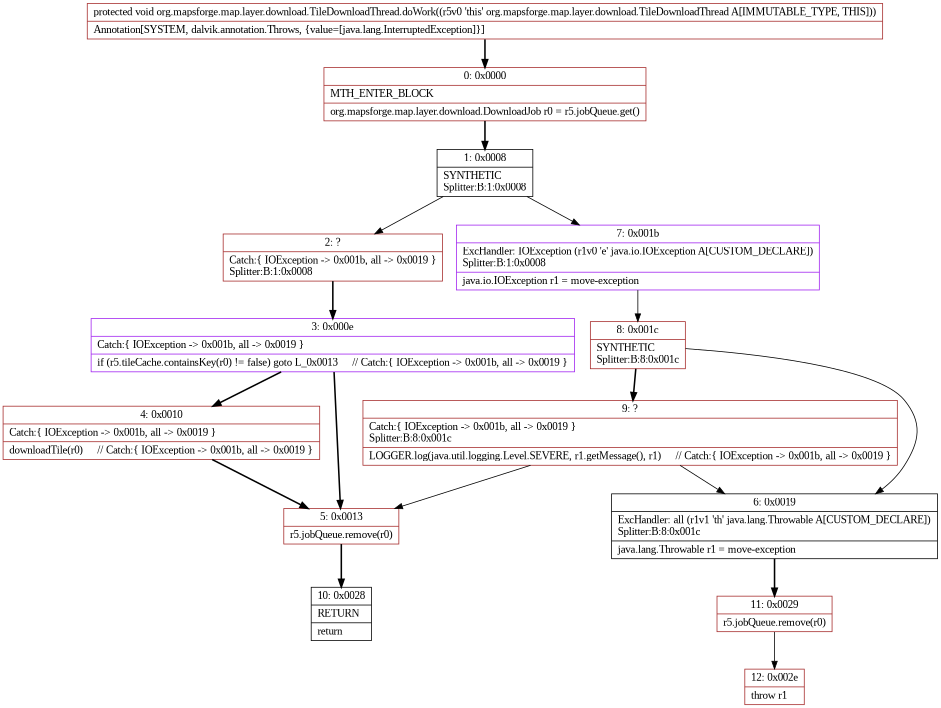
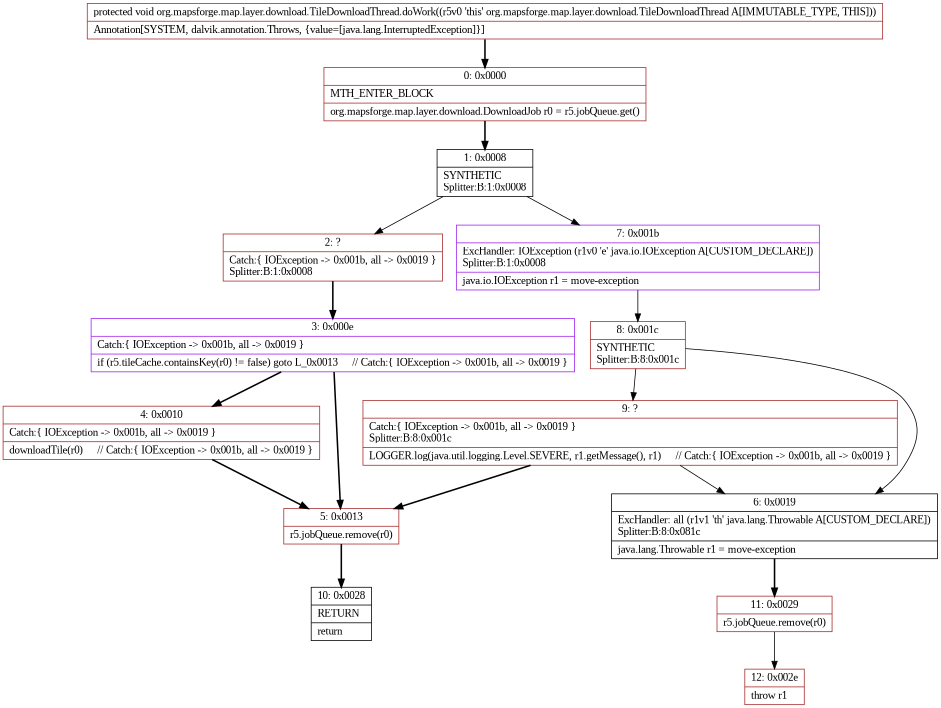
(635, 381) -> (635, 381)
(466, 486) -> (466, 486)
(659, 532) -> (659, 532)
